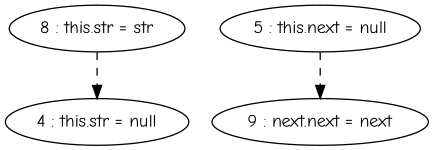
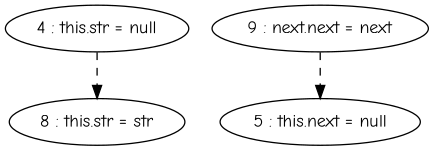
(97, 69) -> (97, 69)
(320, 69) -> (320, 69)
